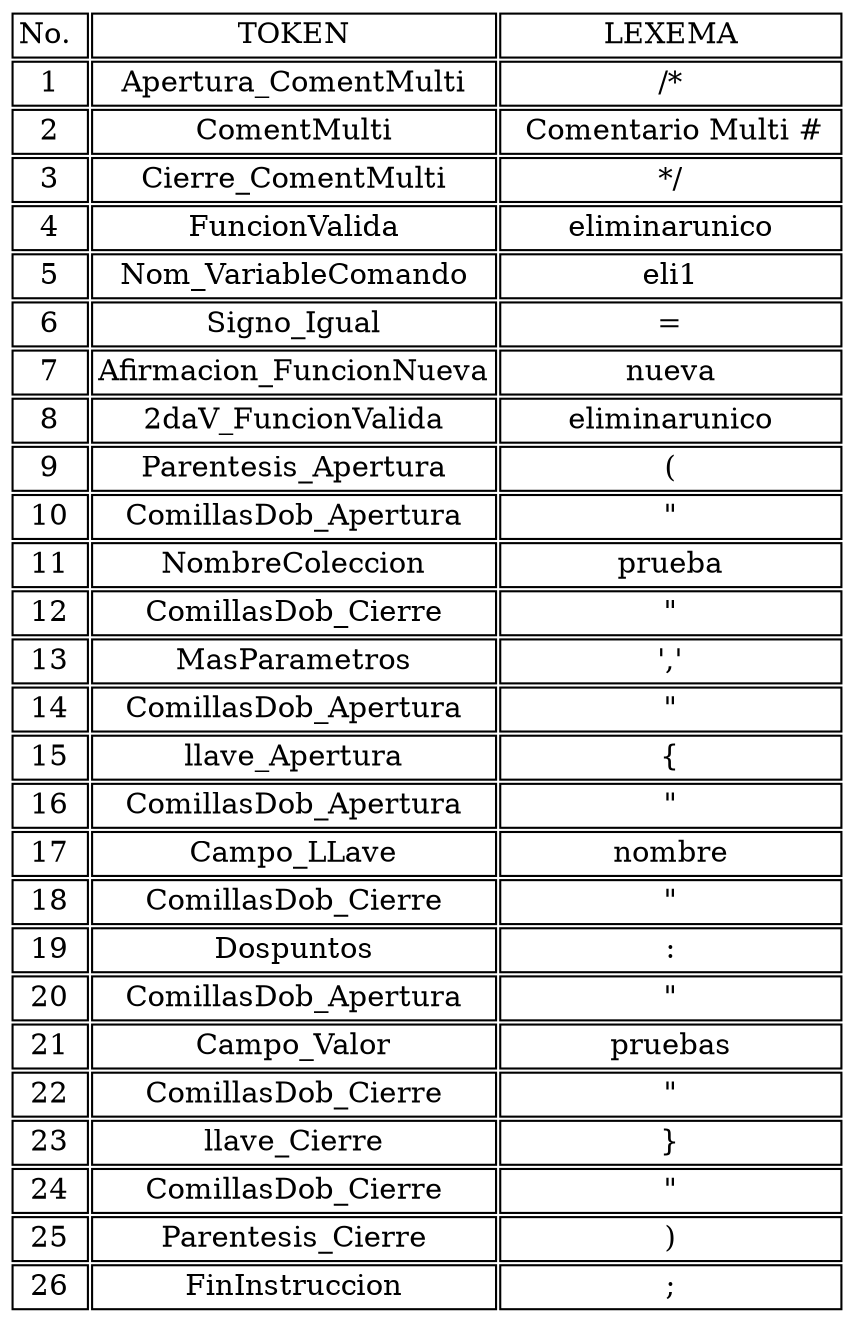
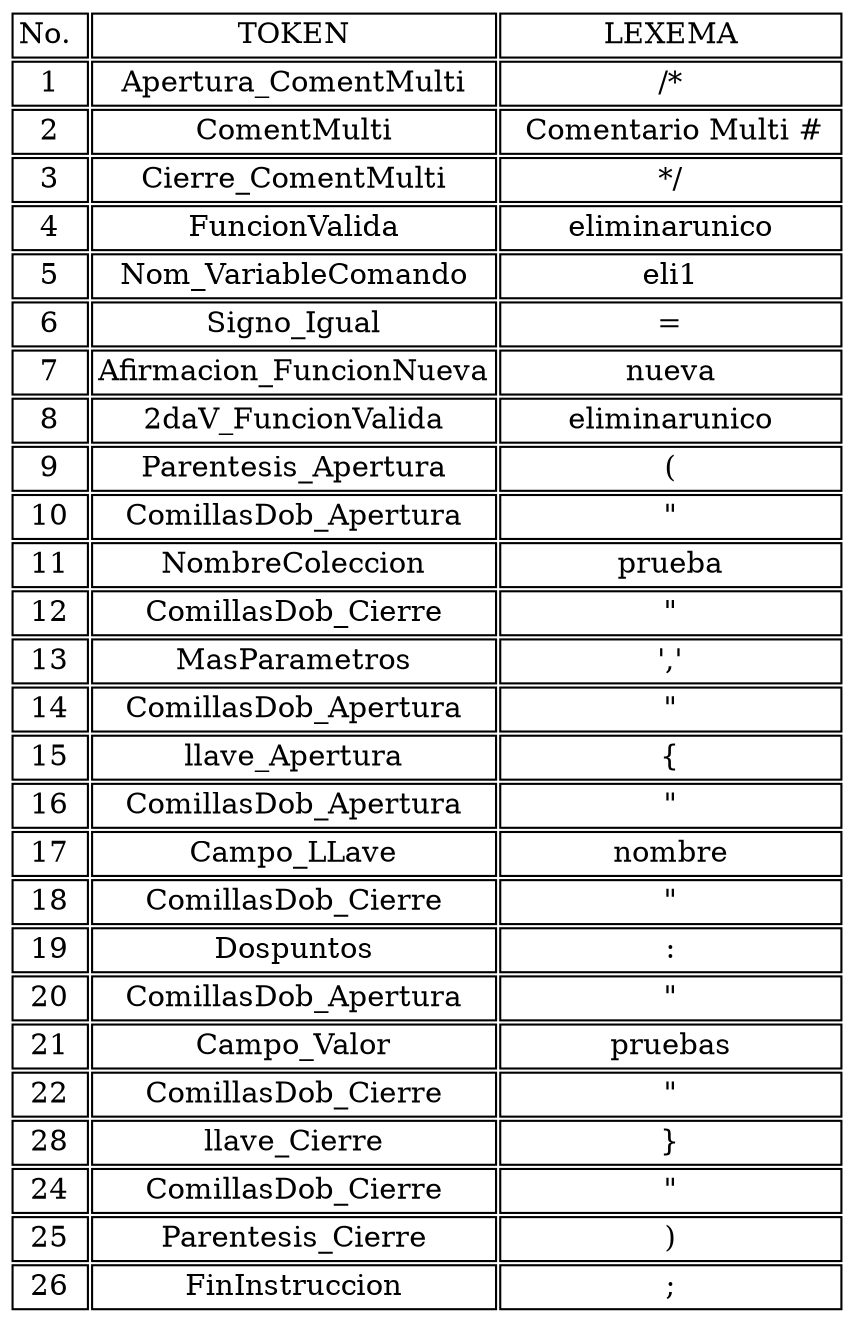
(50, 1142) -> (50, 1142)
